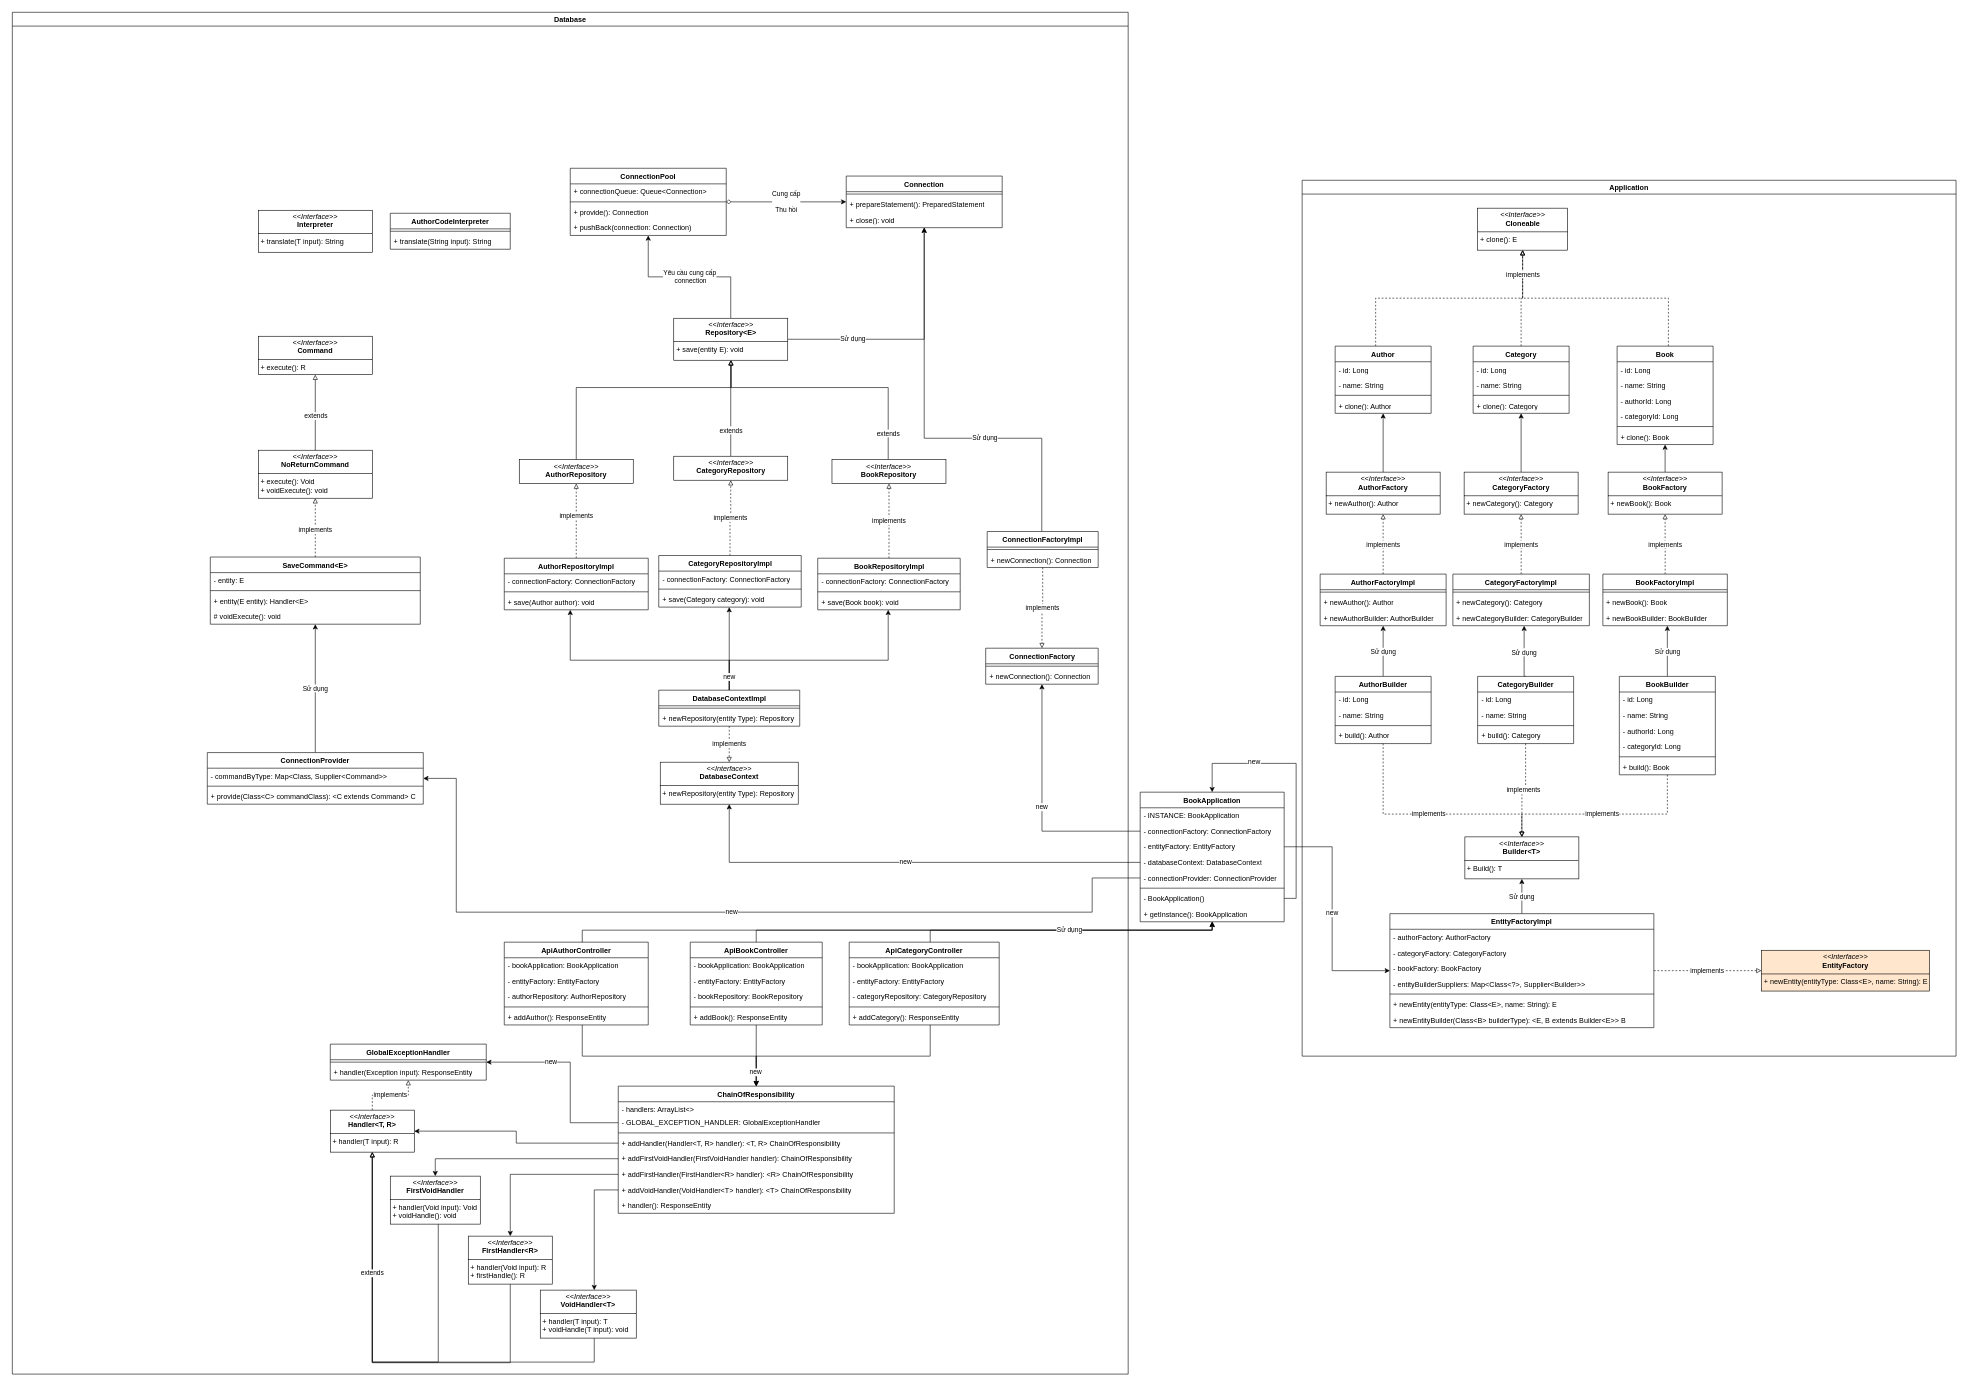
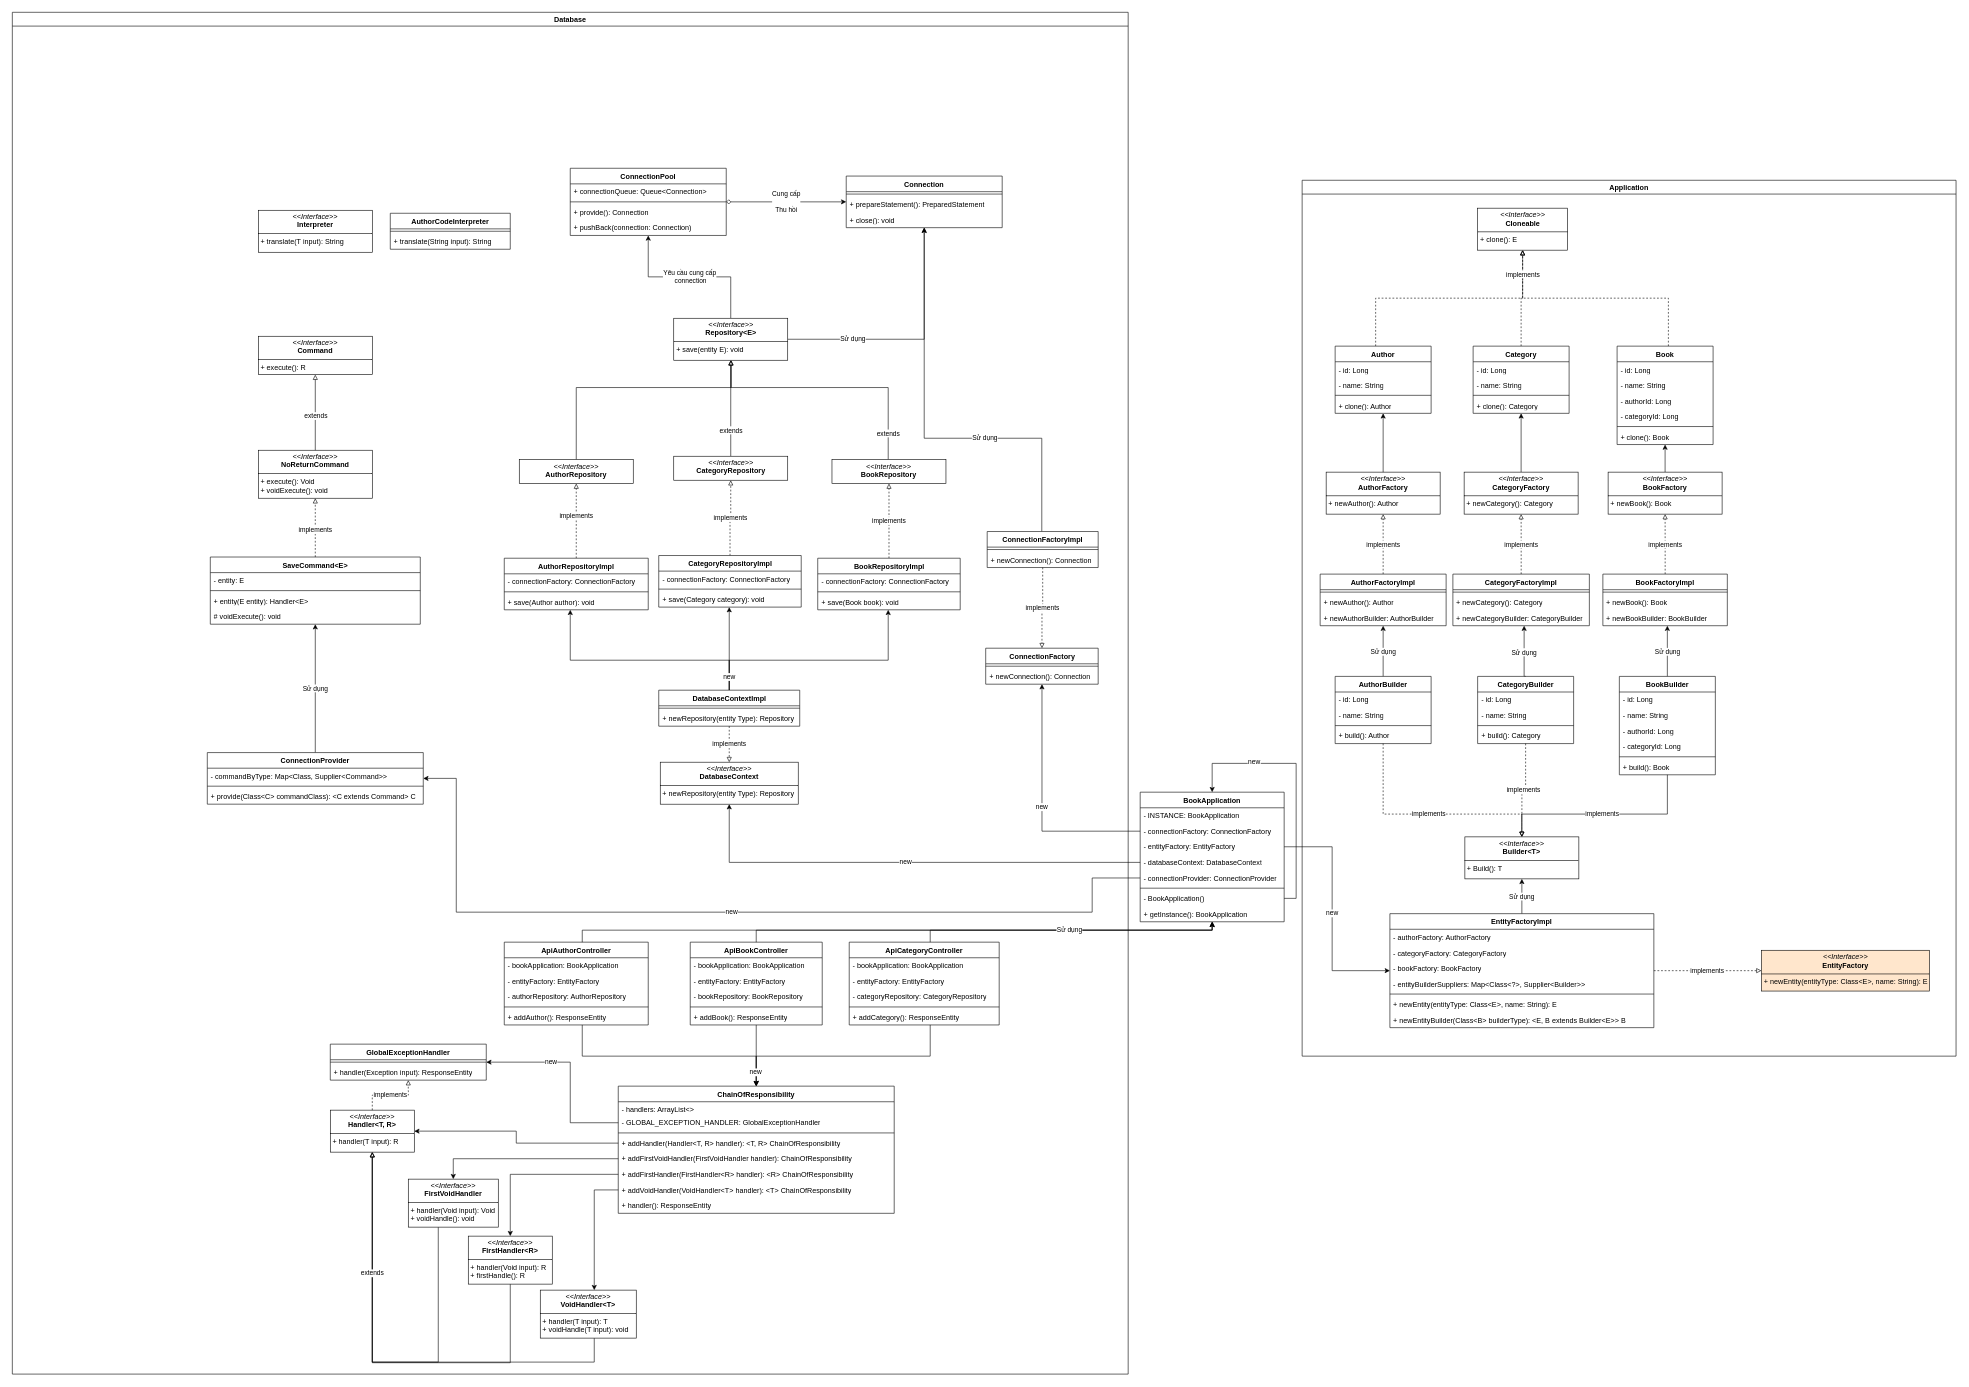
(1663, 814) -> (1663, 814)
(435, 1200) -> (453, 1203)
